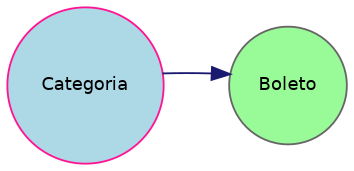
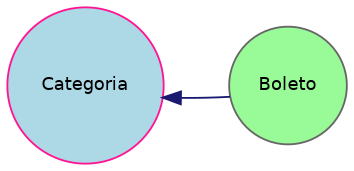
(187, 73) -> (206, 98)
